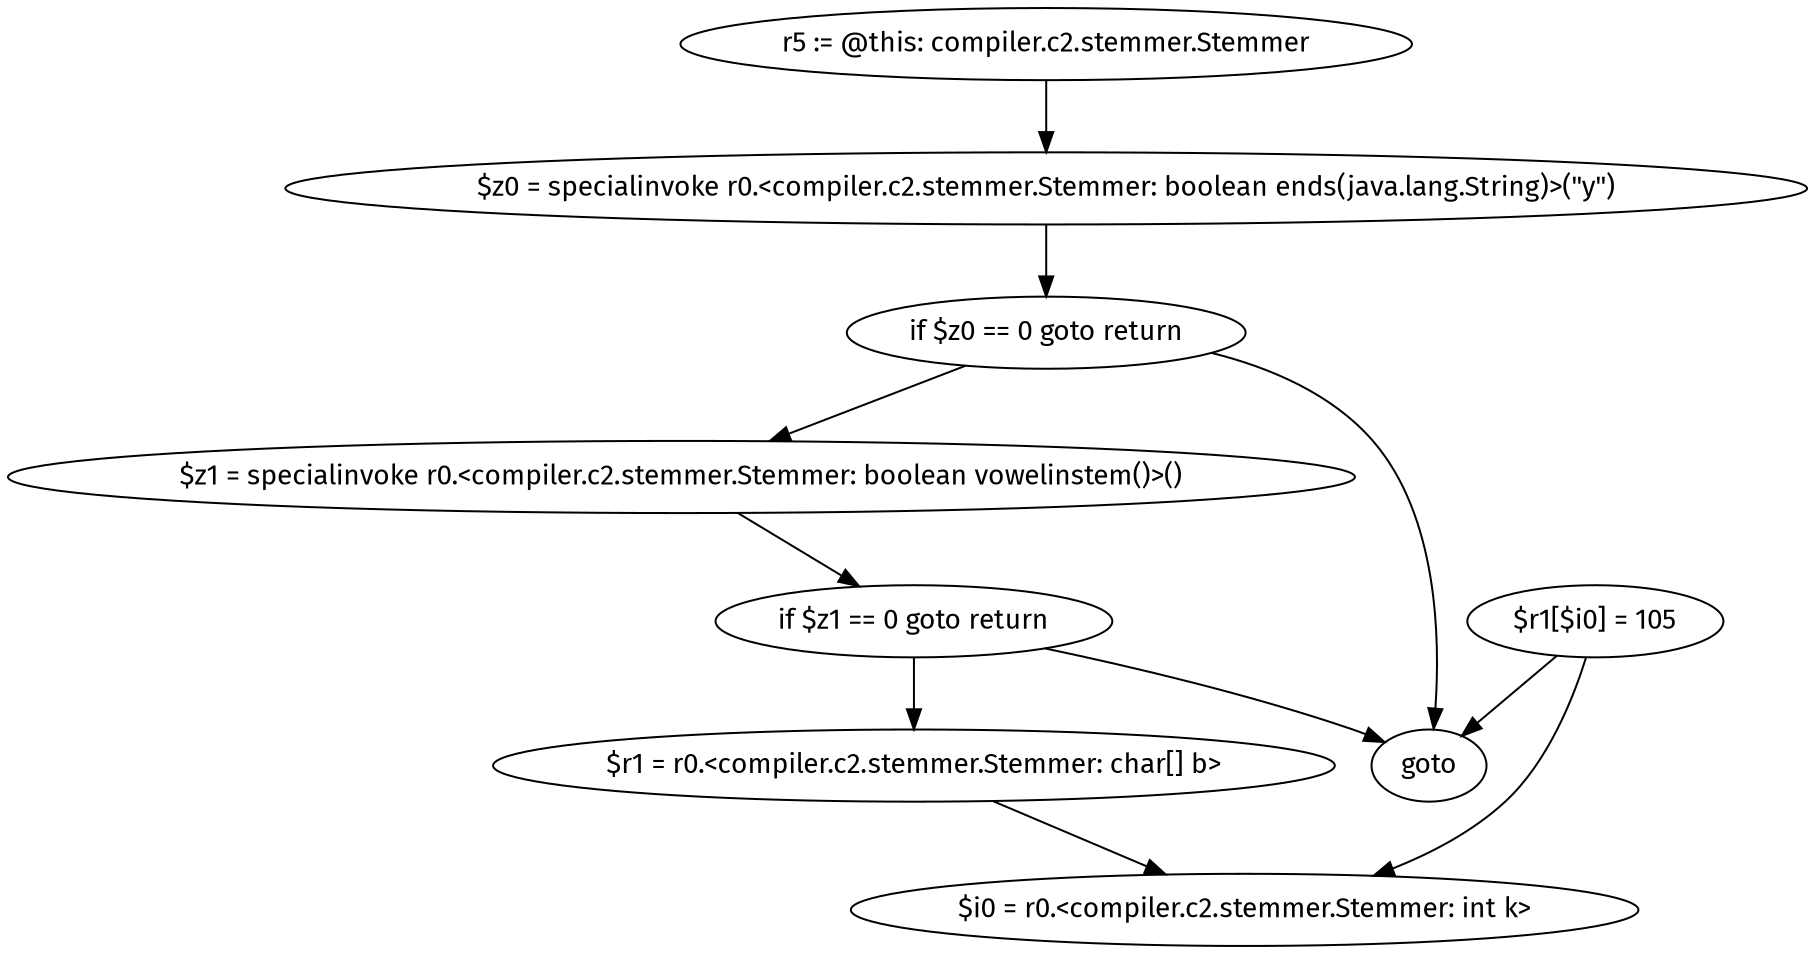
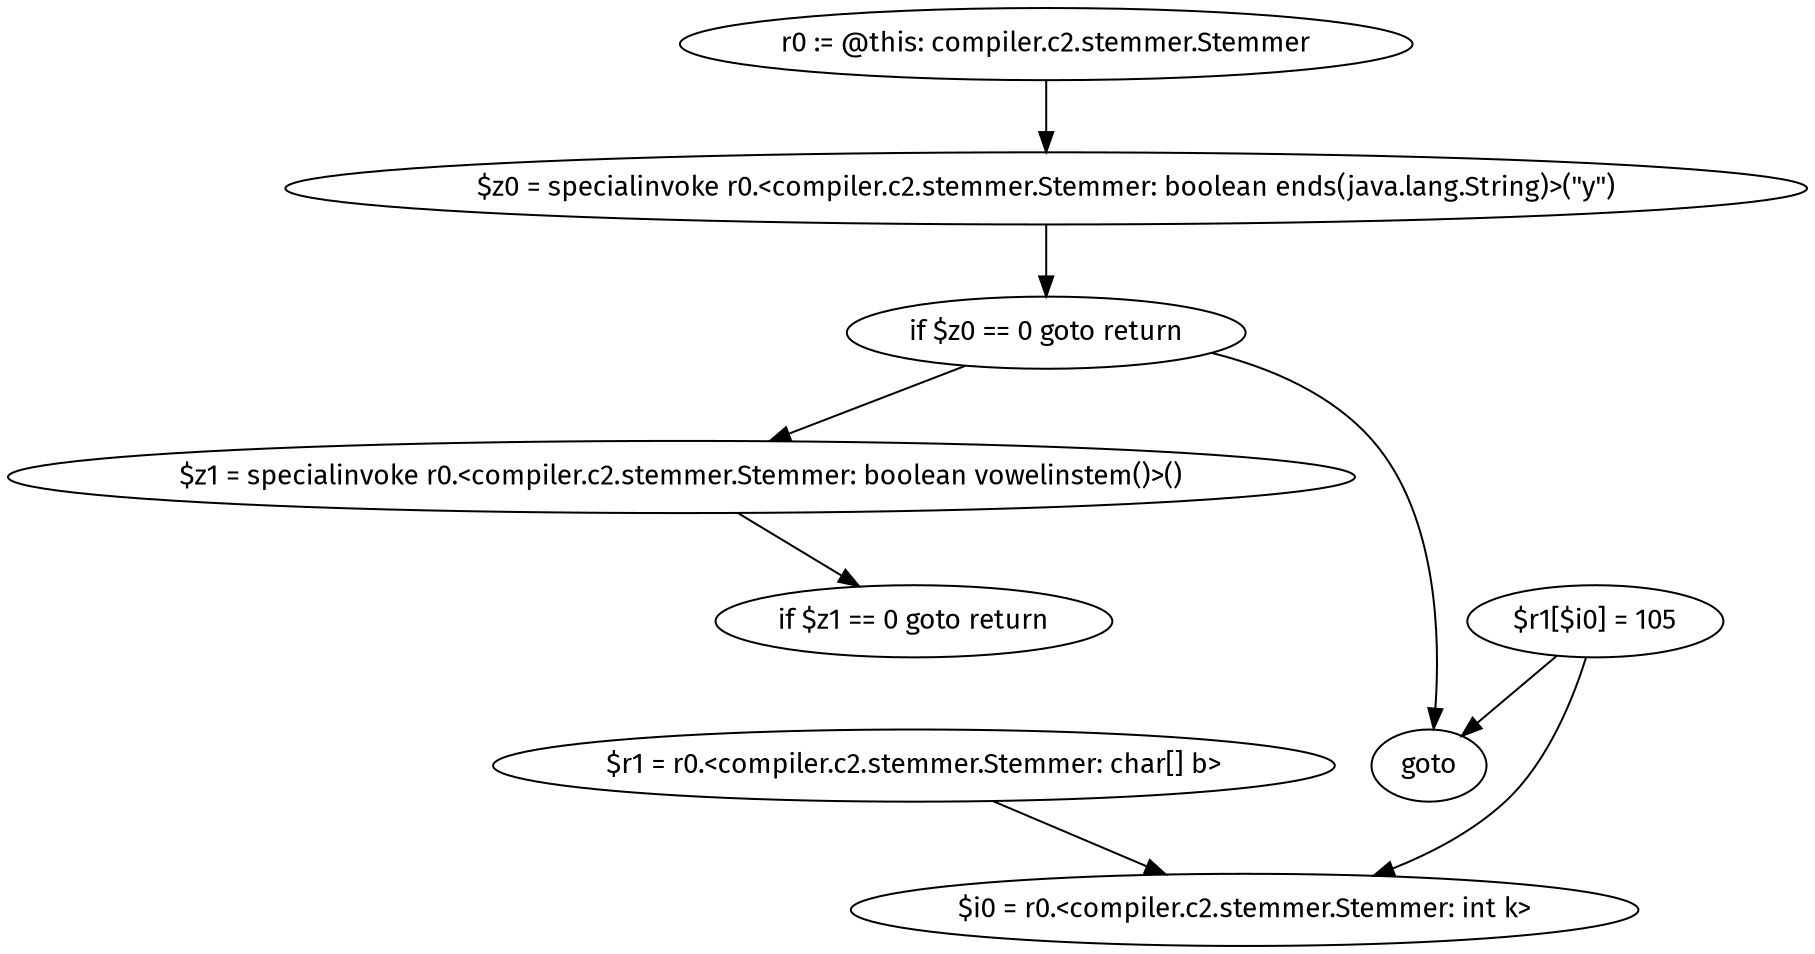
(1046, 44) -> (1046, 44)
(914, 684) -> none
(1207, 686) -> none
